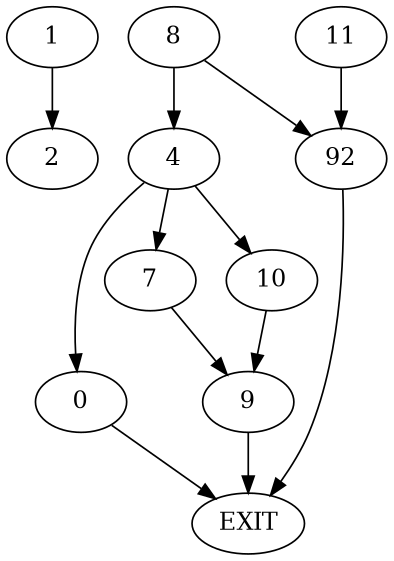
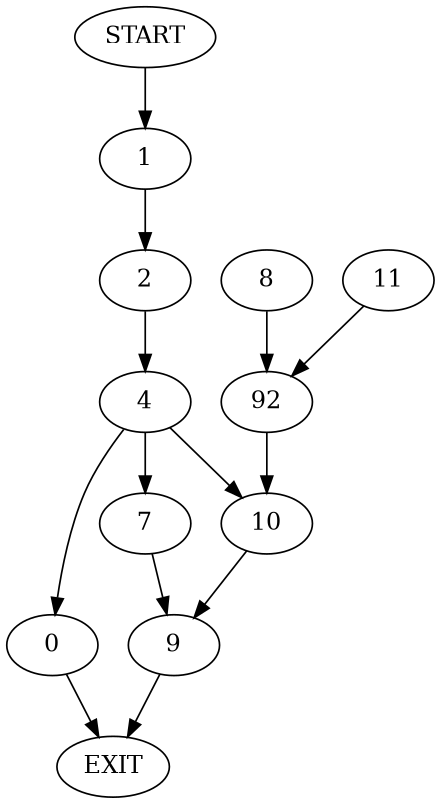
none -> (145, 37)
(174, 90) -> (145, 333)
(334, 341) -> (267, 454)
